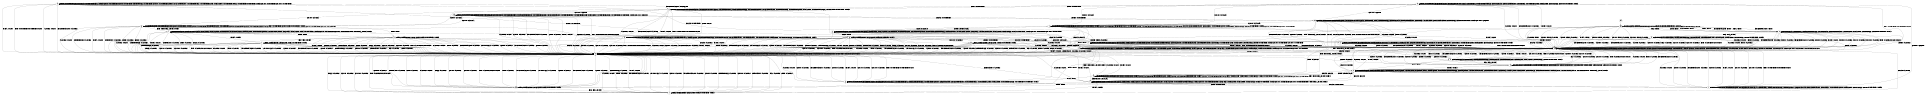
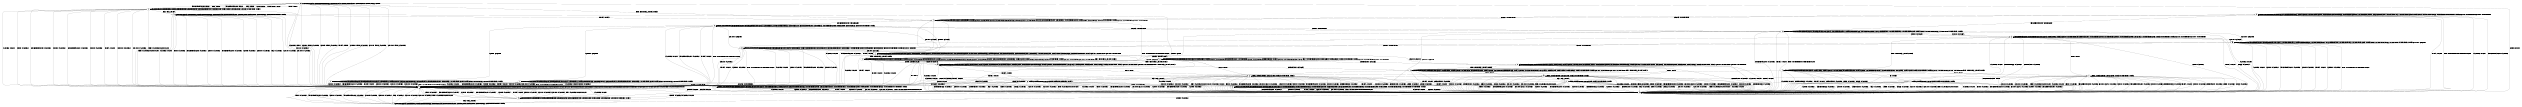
(978, 7) -> (1139, 29)
(944, 18) -> (1584, 45)
(1621, 21) -> none
none -> (824, 23)
(707, 24) -> (1152, 59)
(309, 26) -> (2122, 38)
(941, 28) -> none
none -> (500, 29)
(236, 37) -> (1893, 76)
(305, 40) -> (1991, 79)
(956, 40) -> (1158, 79)
(1060, 40) -> (1368, 62)
(1099, 40) -> (2515, 48)
(1545, 40) -> (604, 18)
(1082, 43) -> (914, 76)
(1536, 43) -> (942, 82)
(573, 46) -> (1640, 84)
(1851, 46) -> (1176, 54)
(1252, 51) -> (692, 90)
(1344, 51) -> (705, 90)
(1313, 52) -> none
(1313, 60) -> (1007, 73)
(1402, 65) -> none
(1432, 68) -> none
(1340, 79) -> (982, 80)
(1006, 81) -> (1093, 70)
(1225, 82) -> none
(1218, 85) -> (1138, 84)
(1277, 85) -> none
(888, 92) -> none
